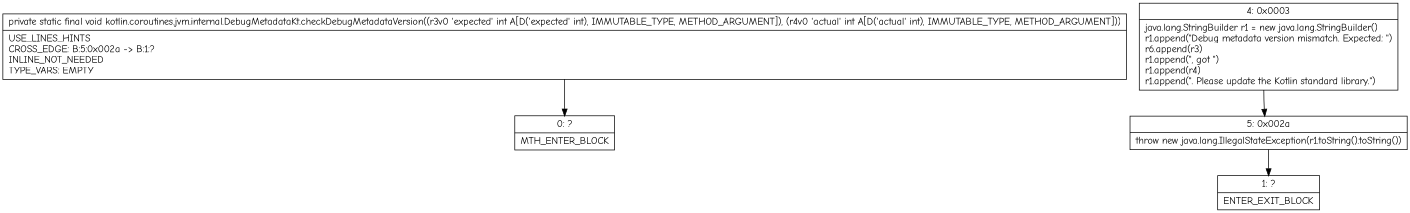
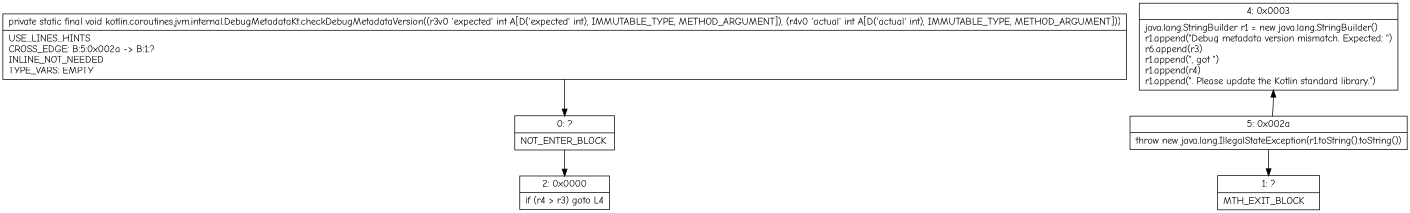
(1264, 100) -> (1273, 107)
(565, 141) -> (564, 141)
none -> (565, 193)
(1269, 201) -> (1264, 201)
